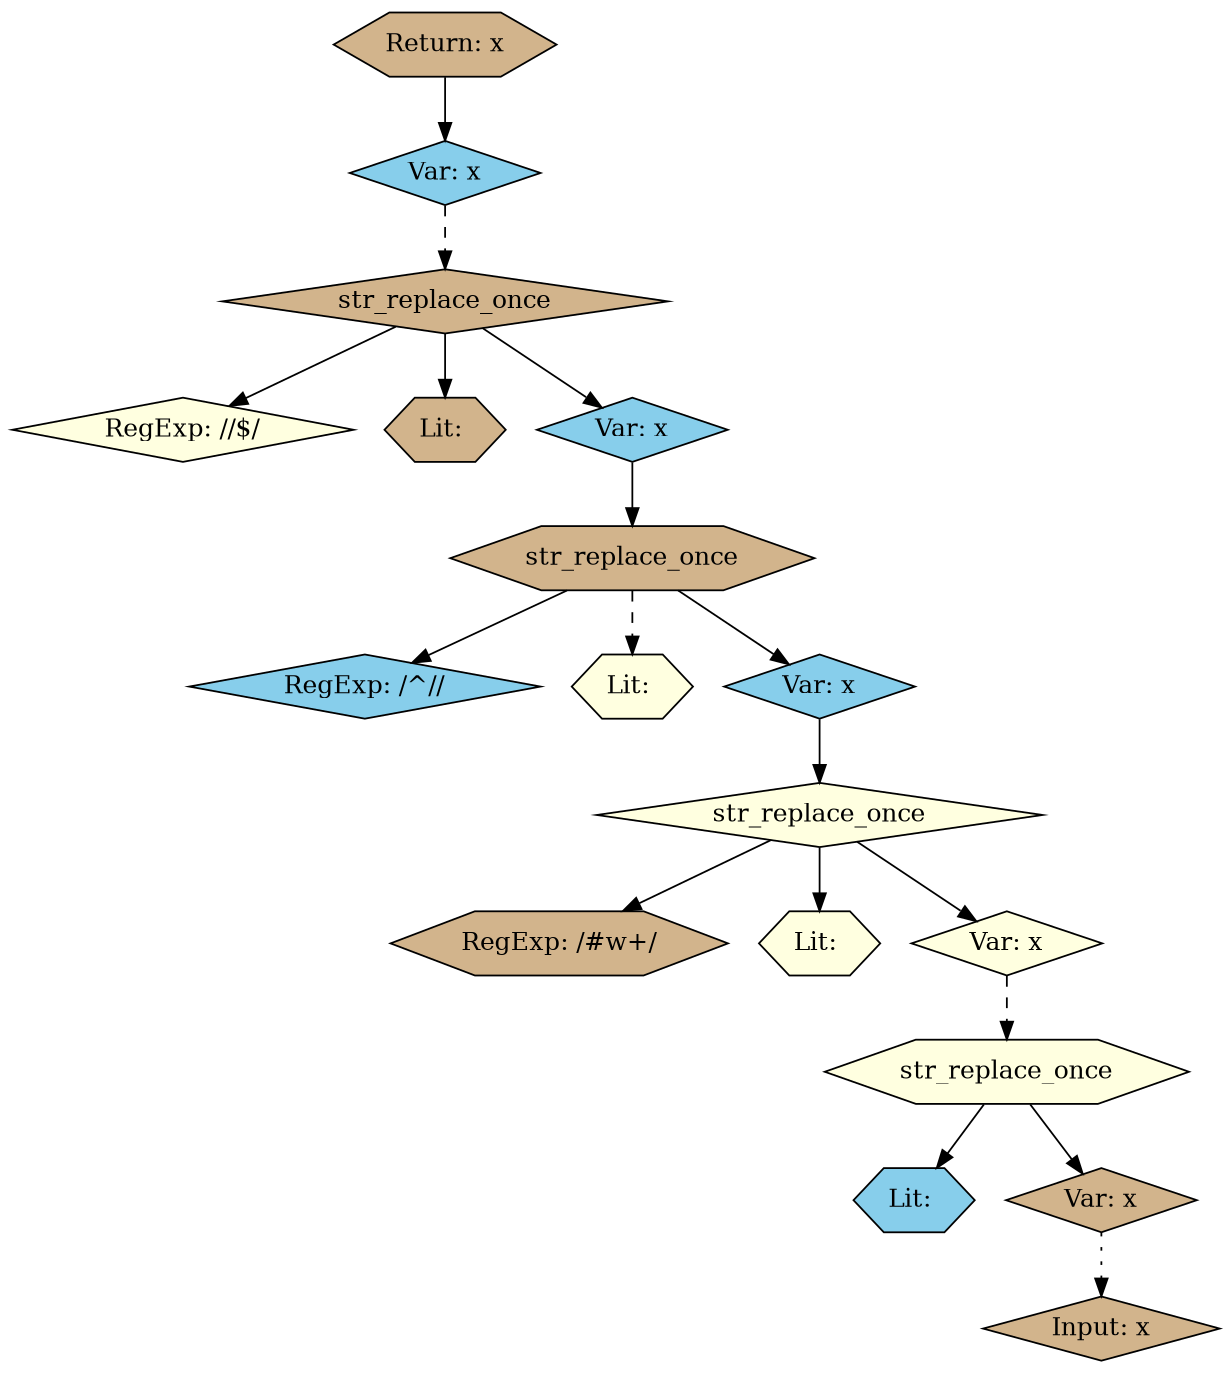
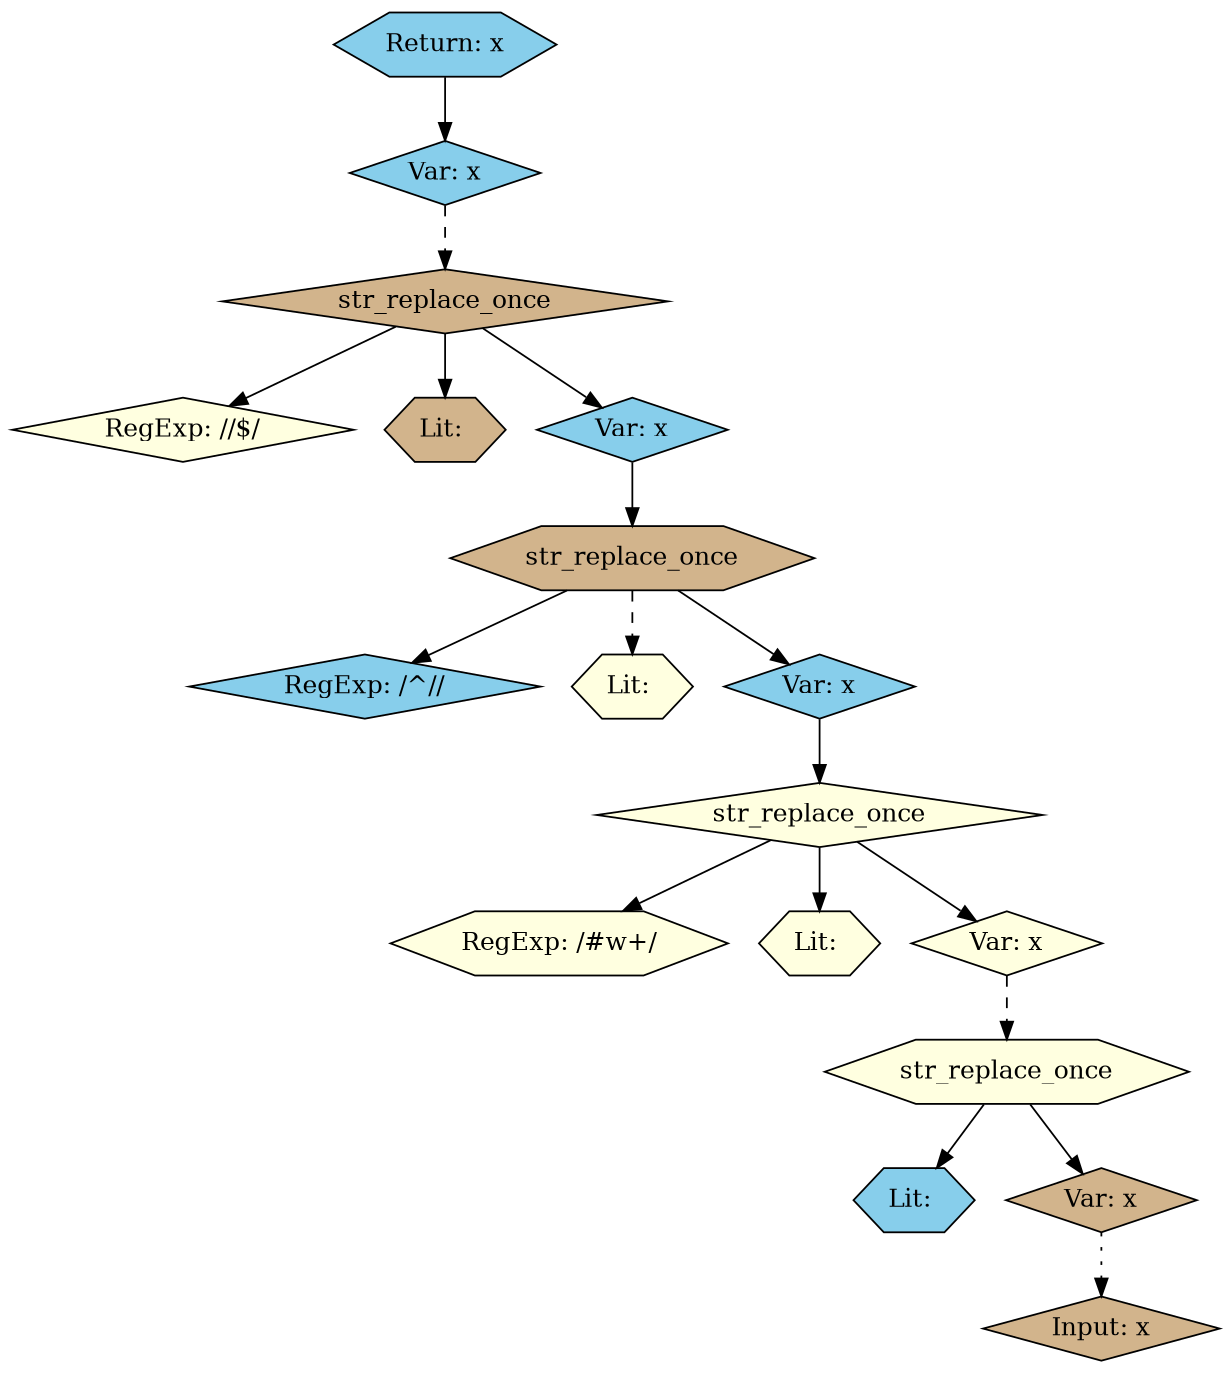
(445, 45) -> (445, 45)
(559, 943) -> (559, 943)
